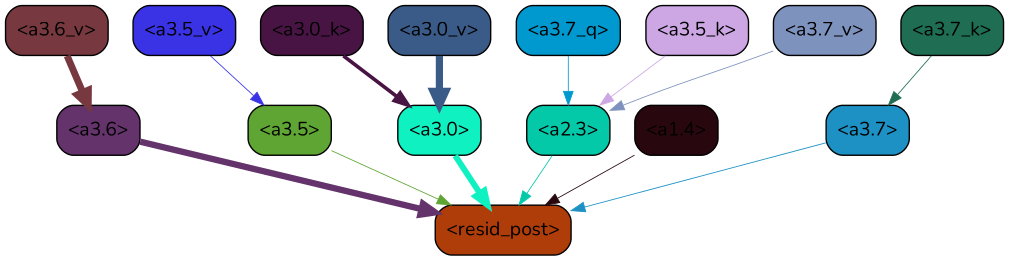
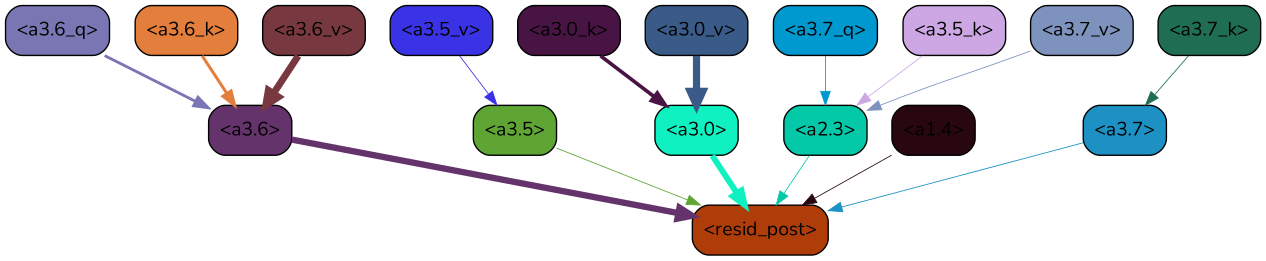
none -> (58, 30)
none -> (186, 30)
